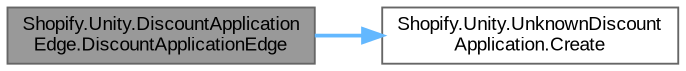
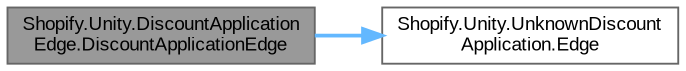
(530, 36) -> (530, 36)
